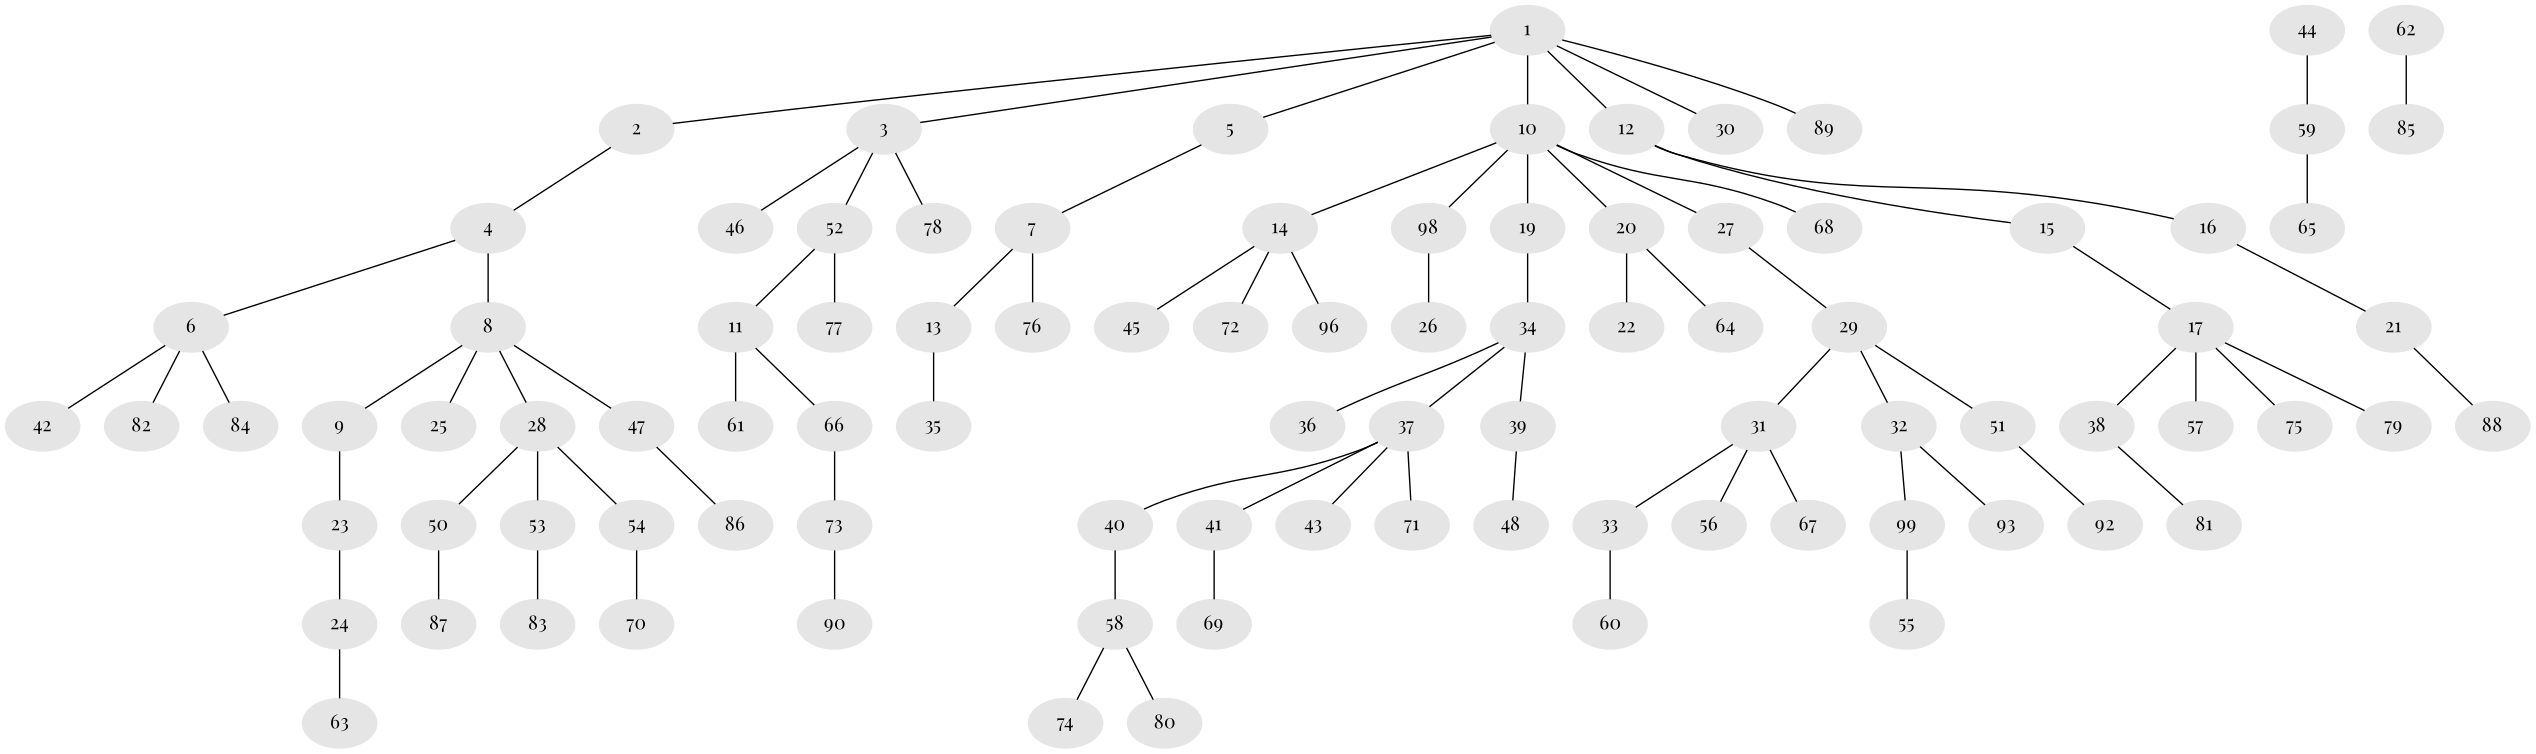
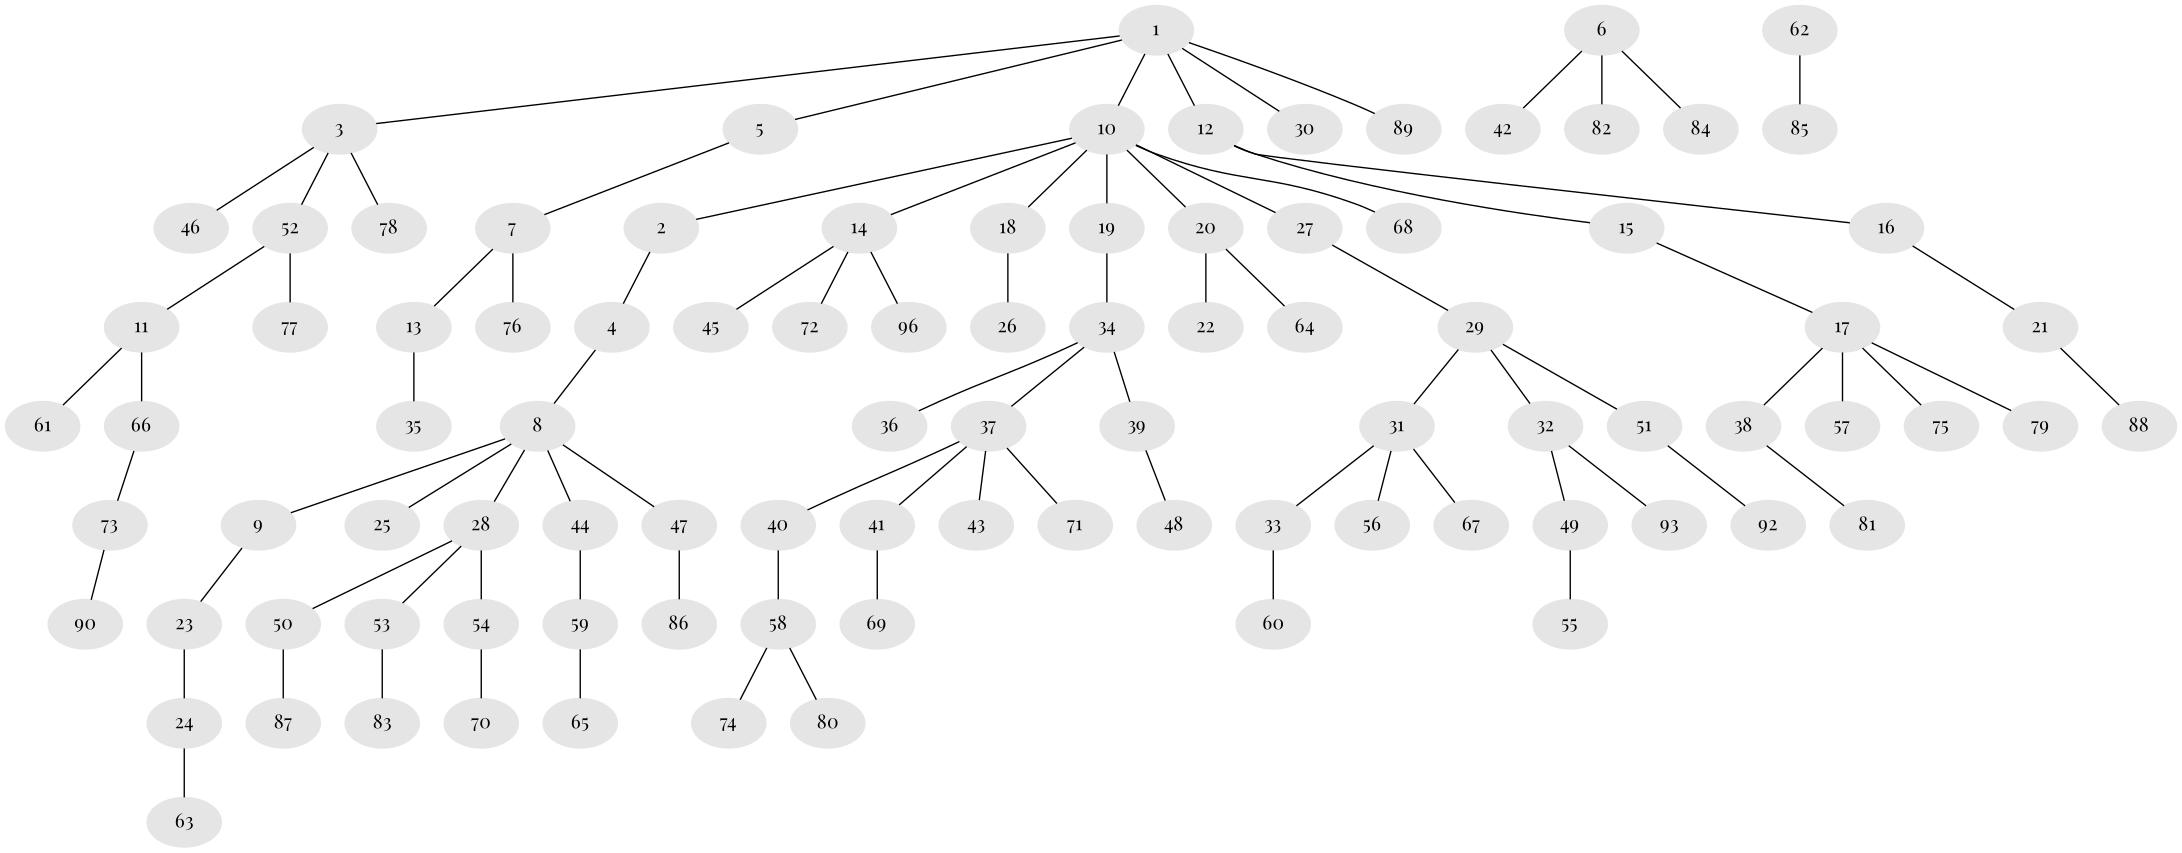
(1082, 78) -> (884, 179)
(1429, 228) -> (1008, 228)
(339, 278) -> none
none -> (559, 476)
(1907, 525) -> (1570, 525)
